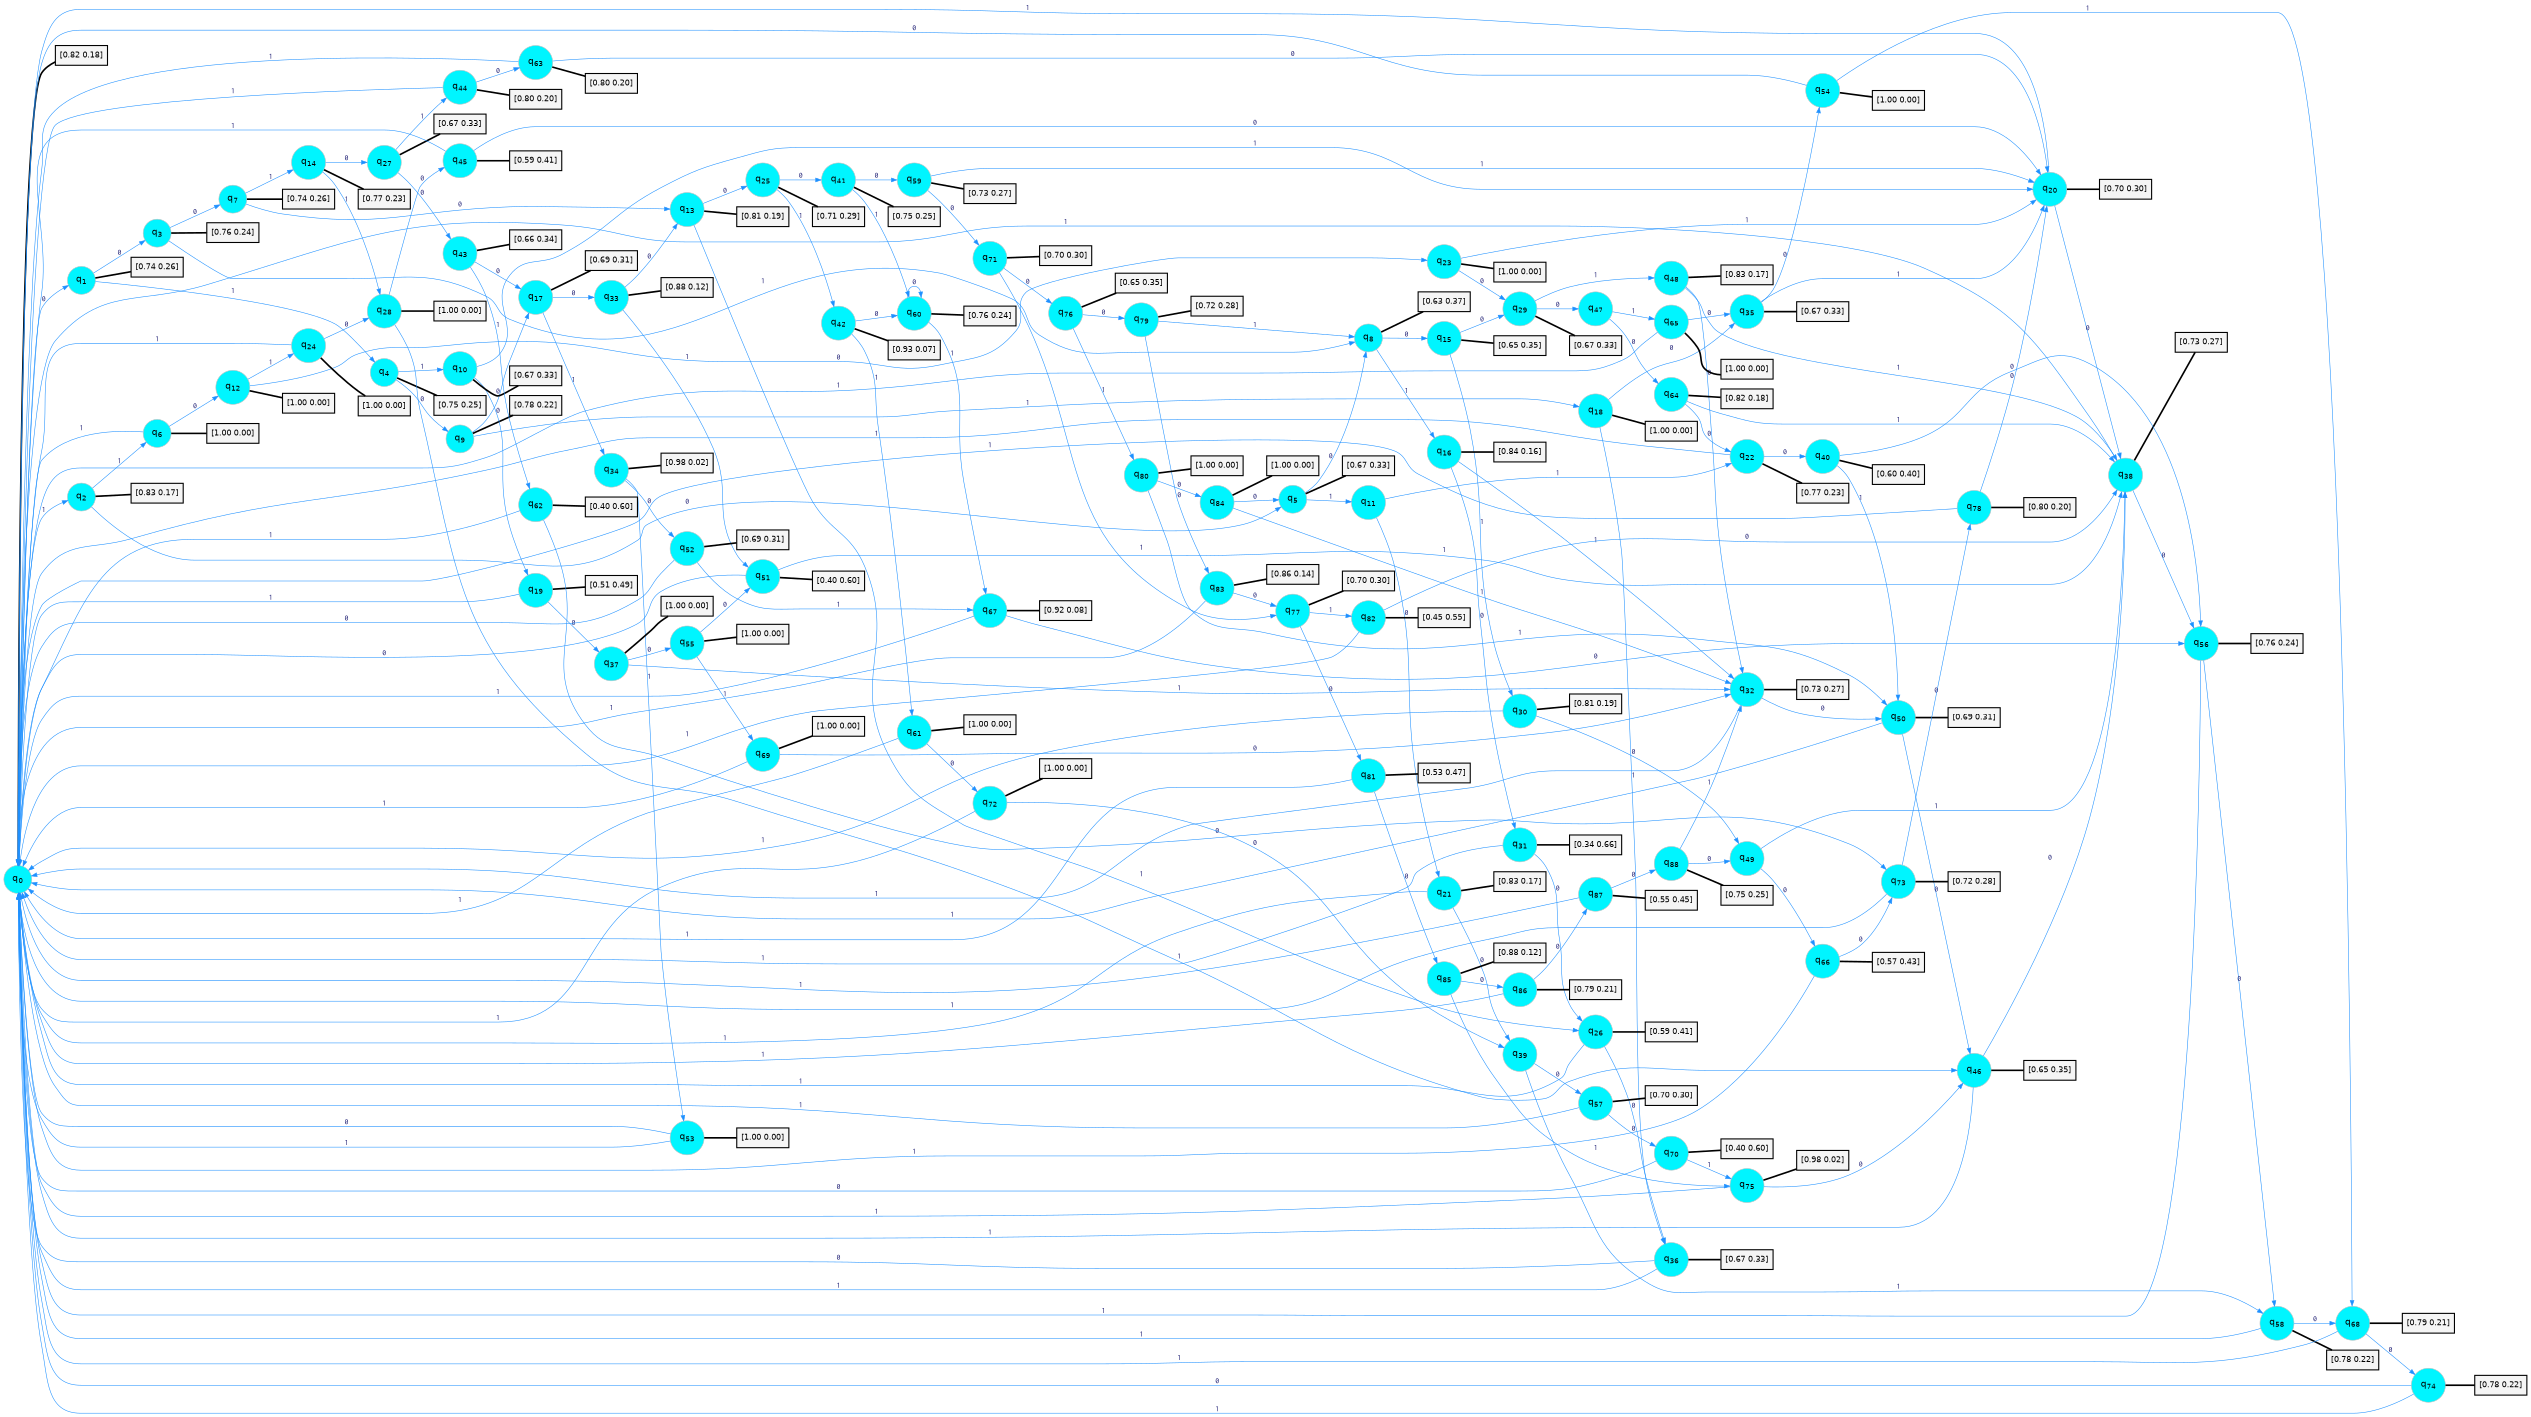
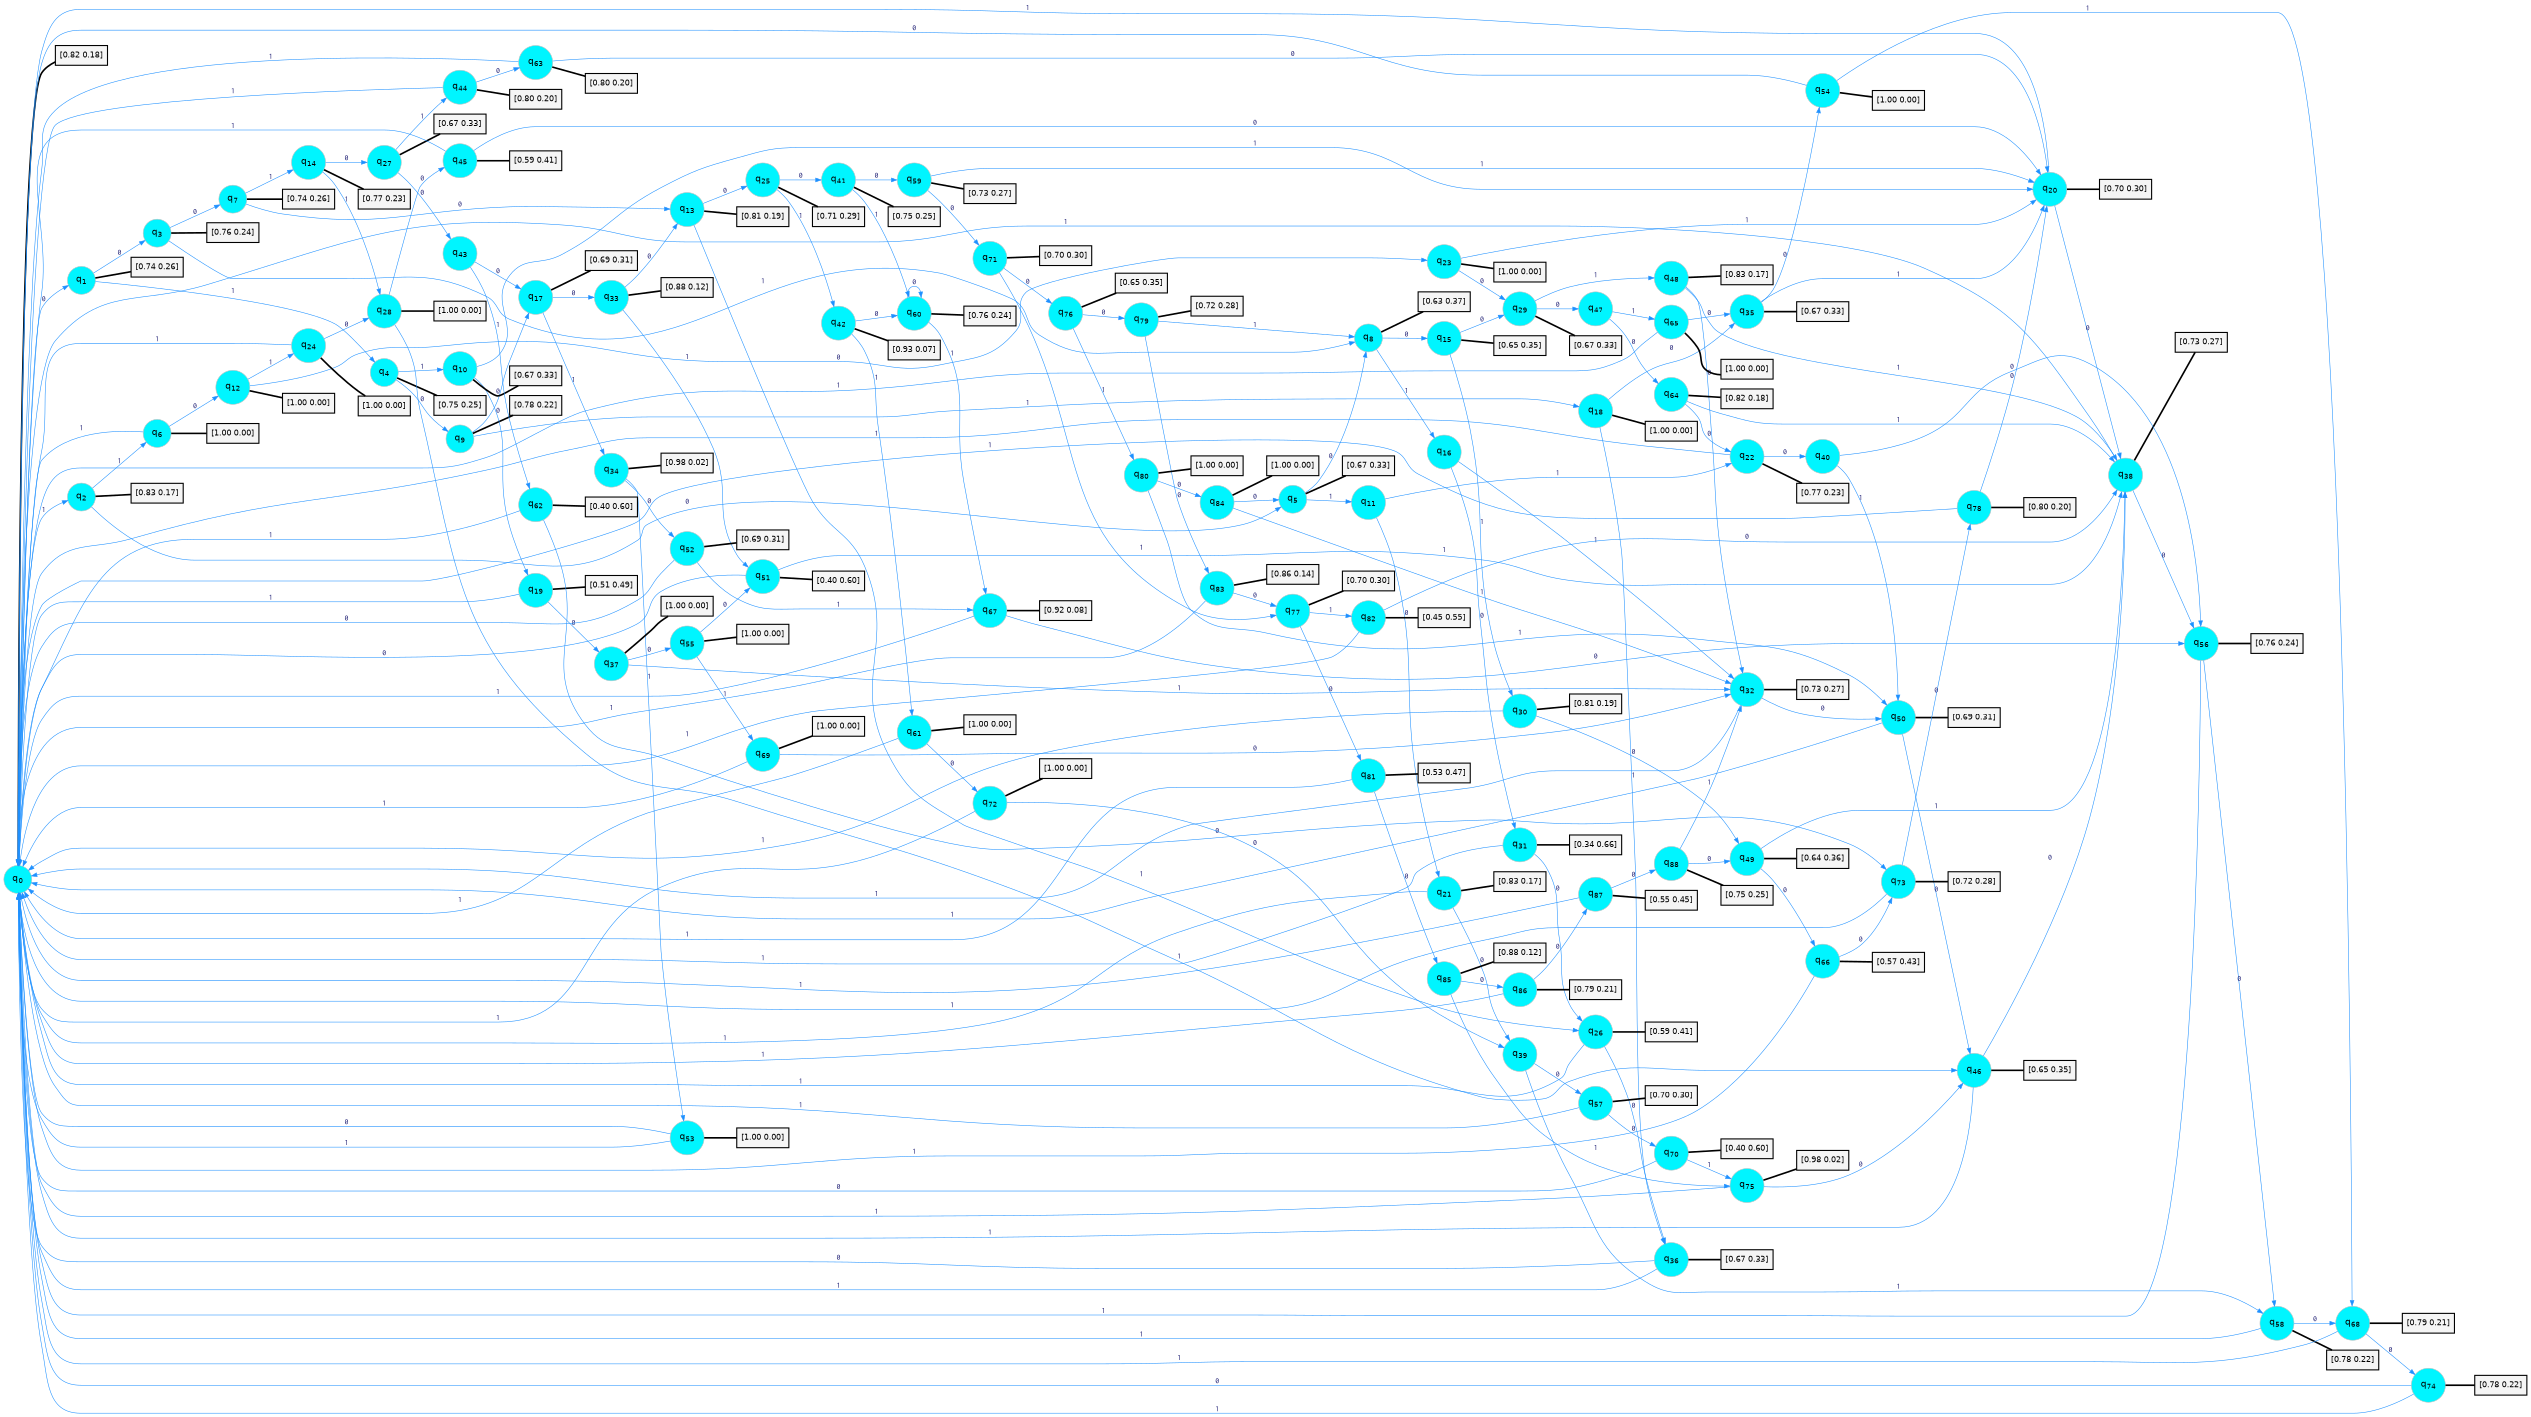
(536, 240) -> none
(1520, 452) -> none
(1898, 475) -> none
none -> (1823, 859)
